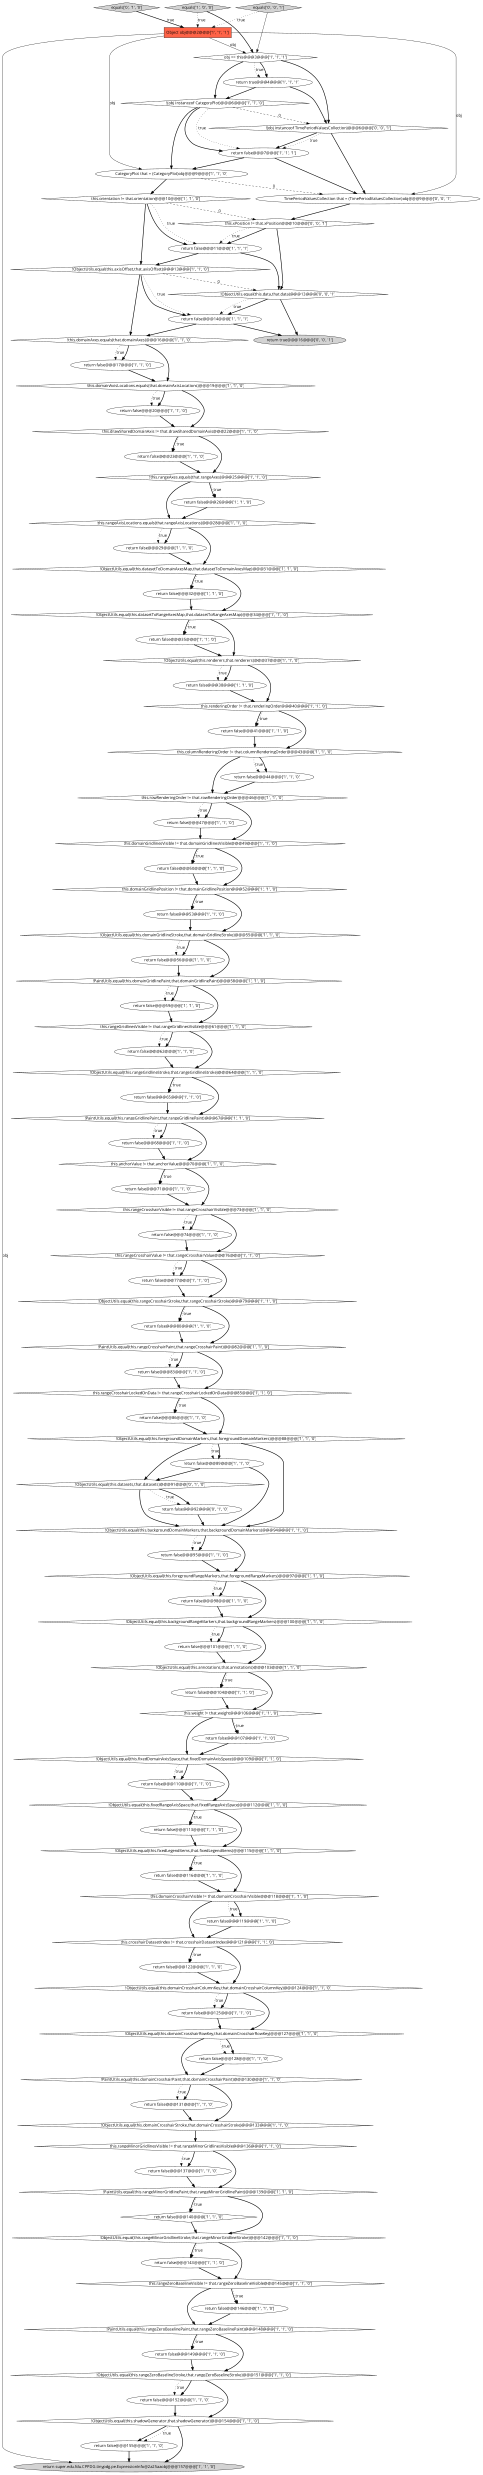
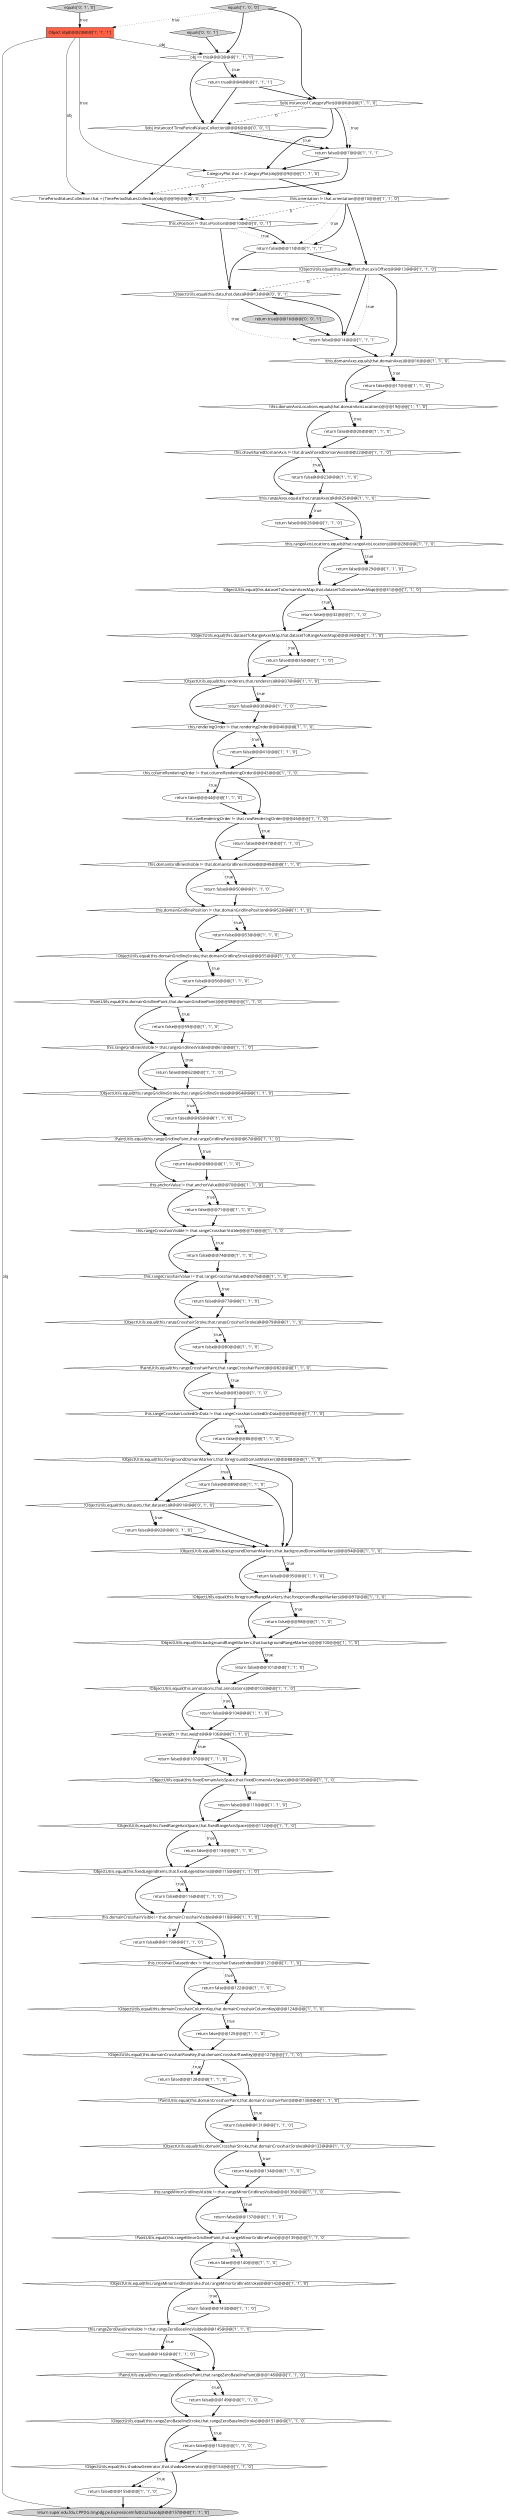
(237, 19) -> none
(263, 30) -> (211, 44)
(223, 74) -> (302, 45)
(113, 103) -> (84, 103)
(256, 329) -> (314, 329)
(220, 686) -> (261, 706)
none -> (267, 2171)
(189, 2217) -> (243, 2263)
